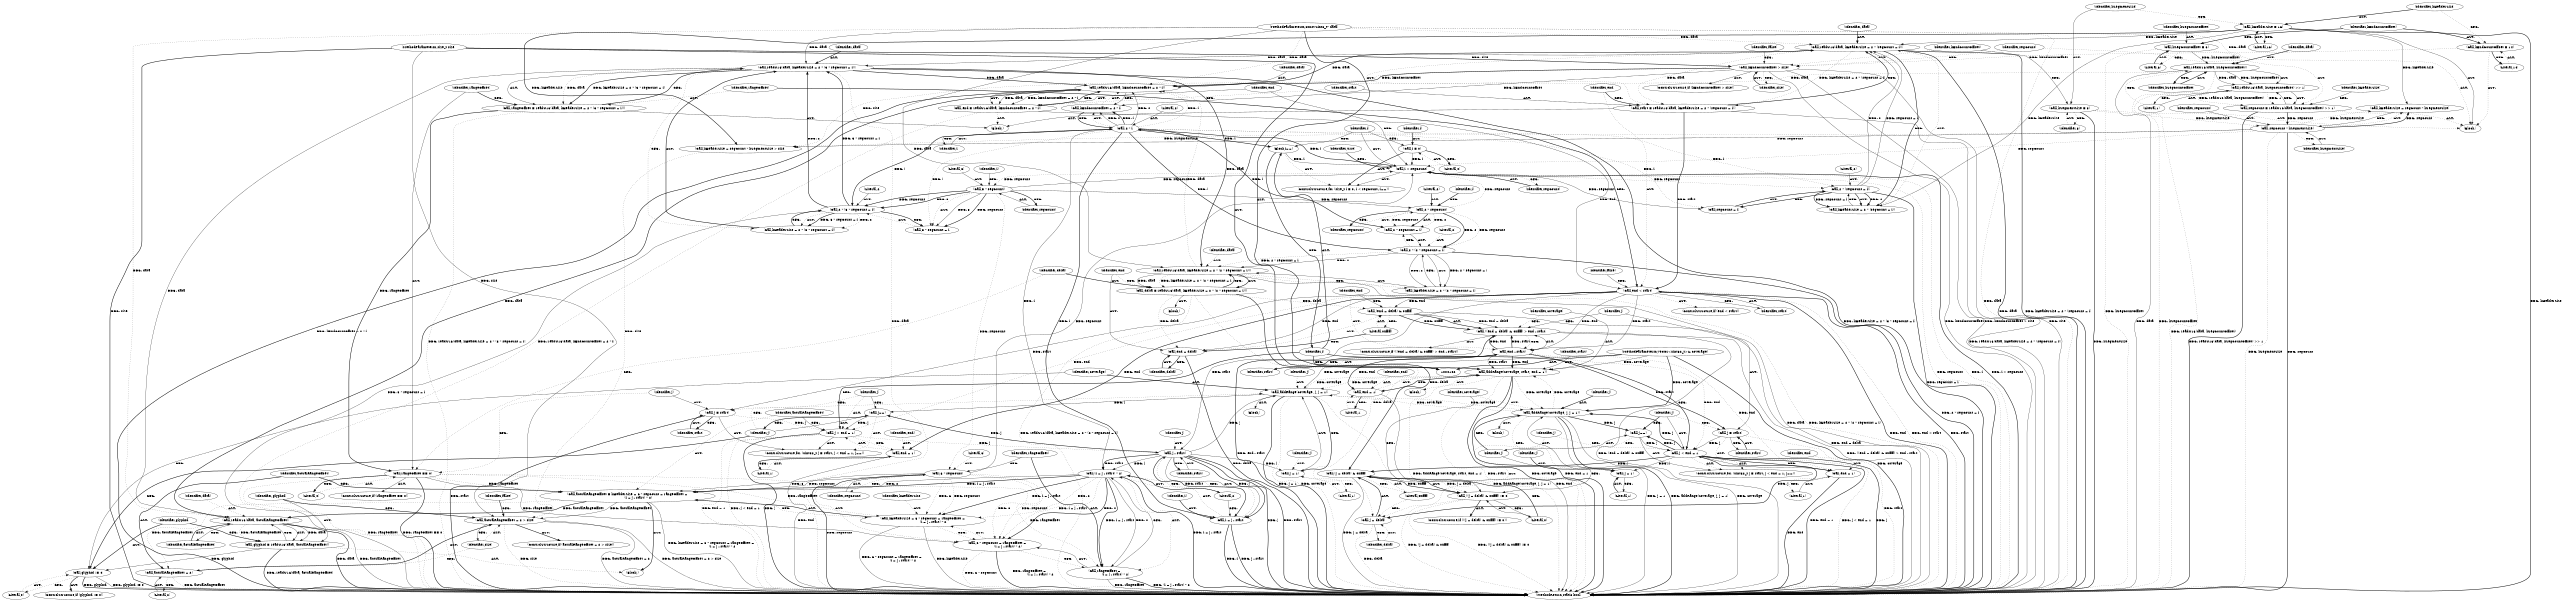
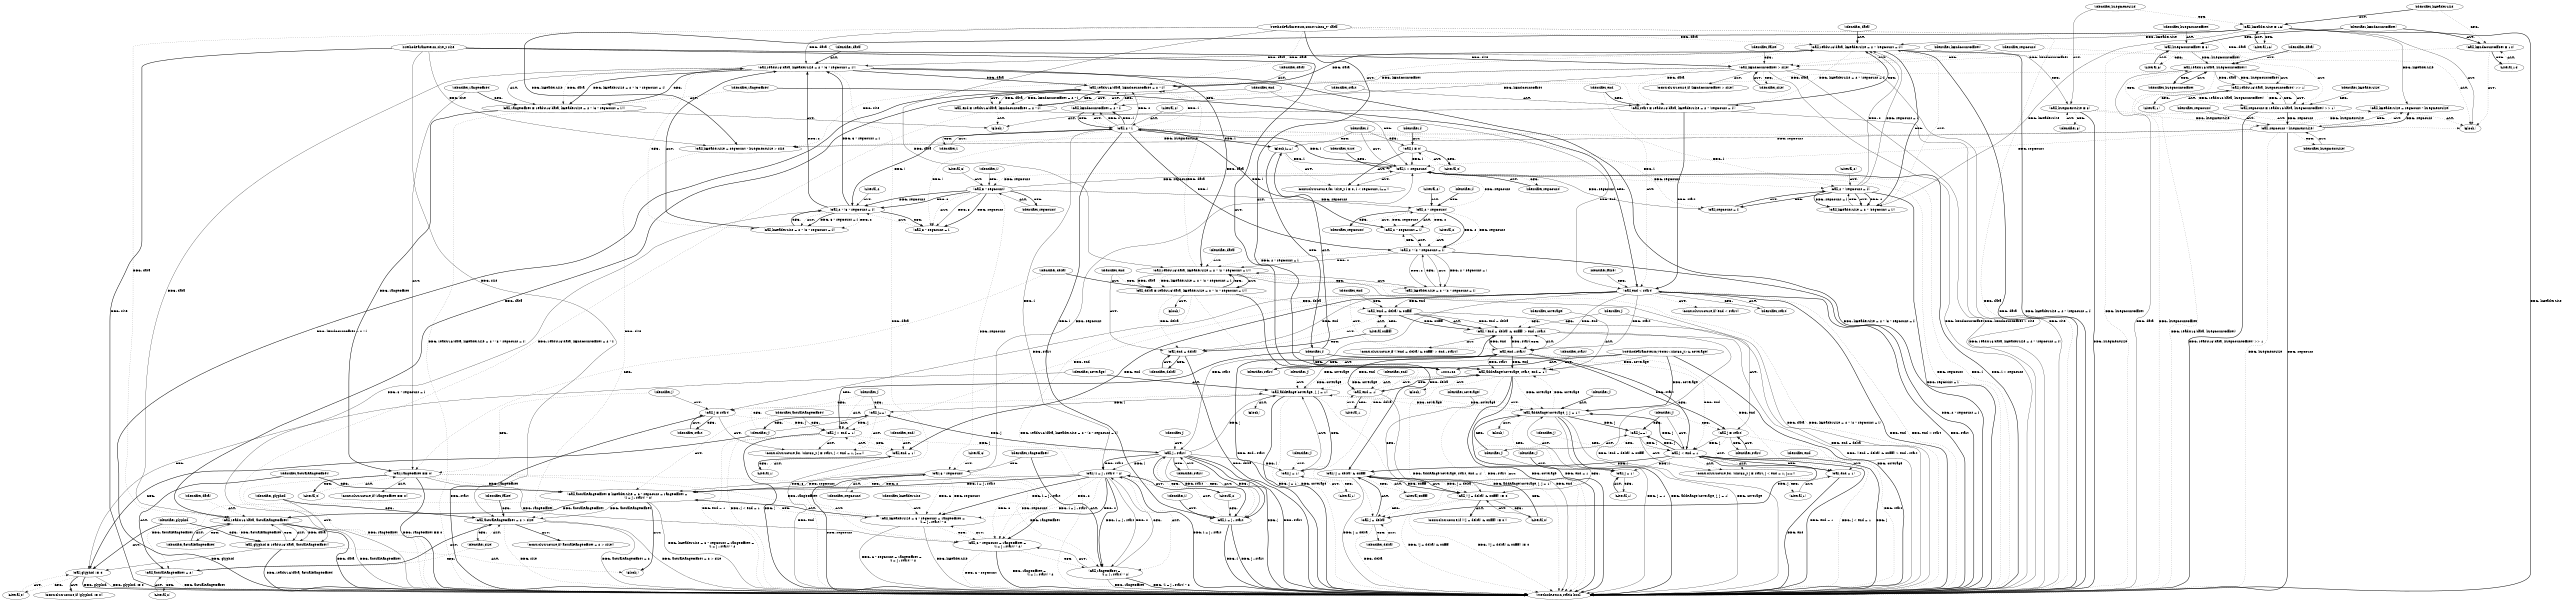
(1452, 72) -> (1452, 72)
none -> (548, 126)
